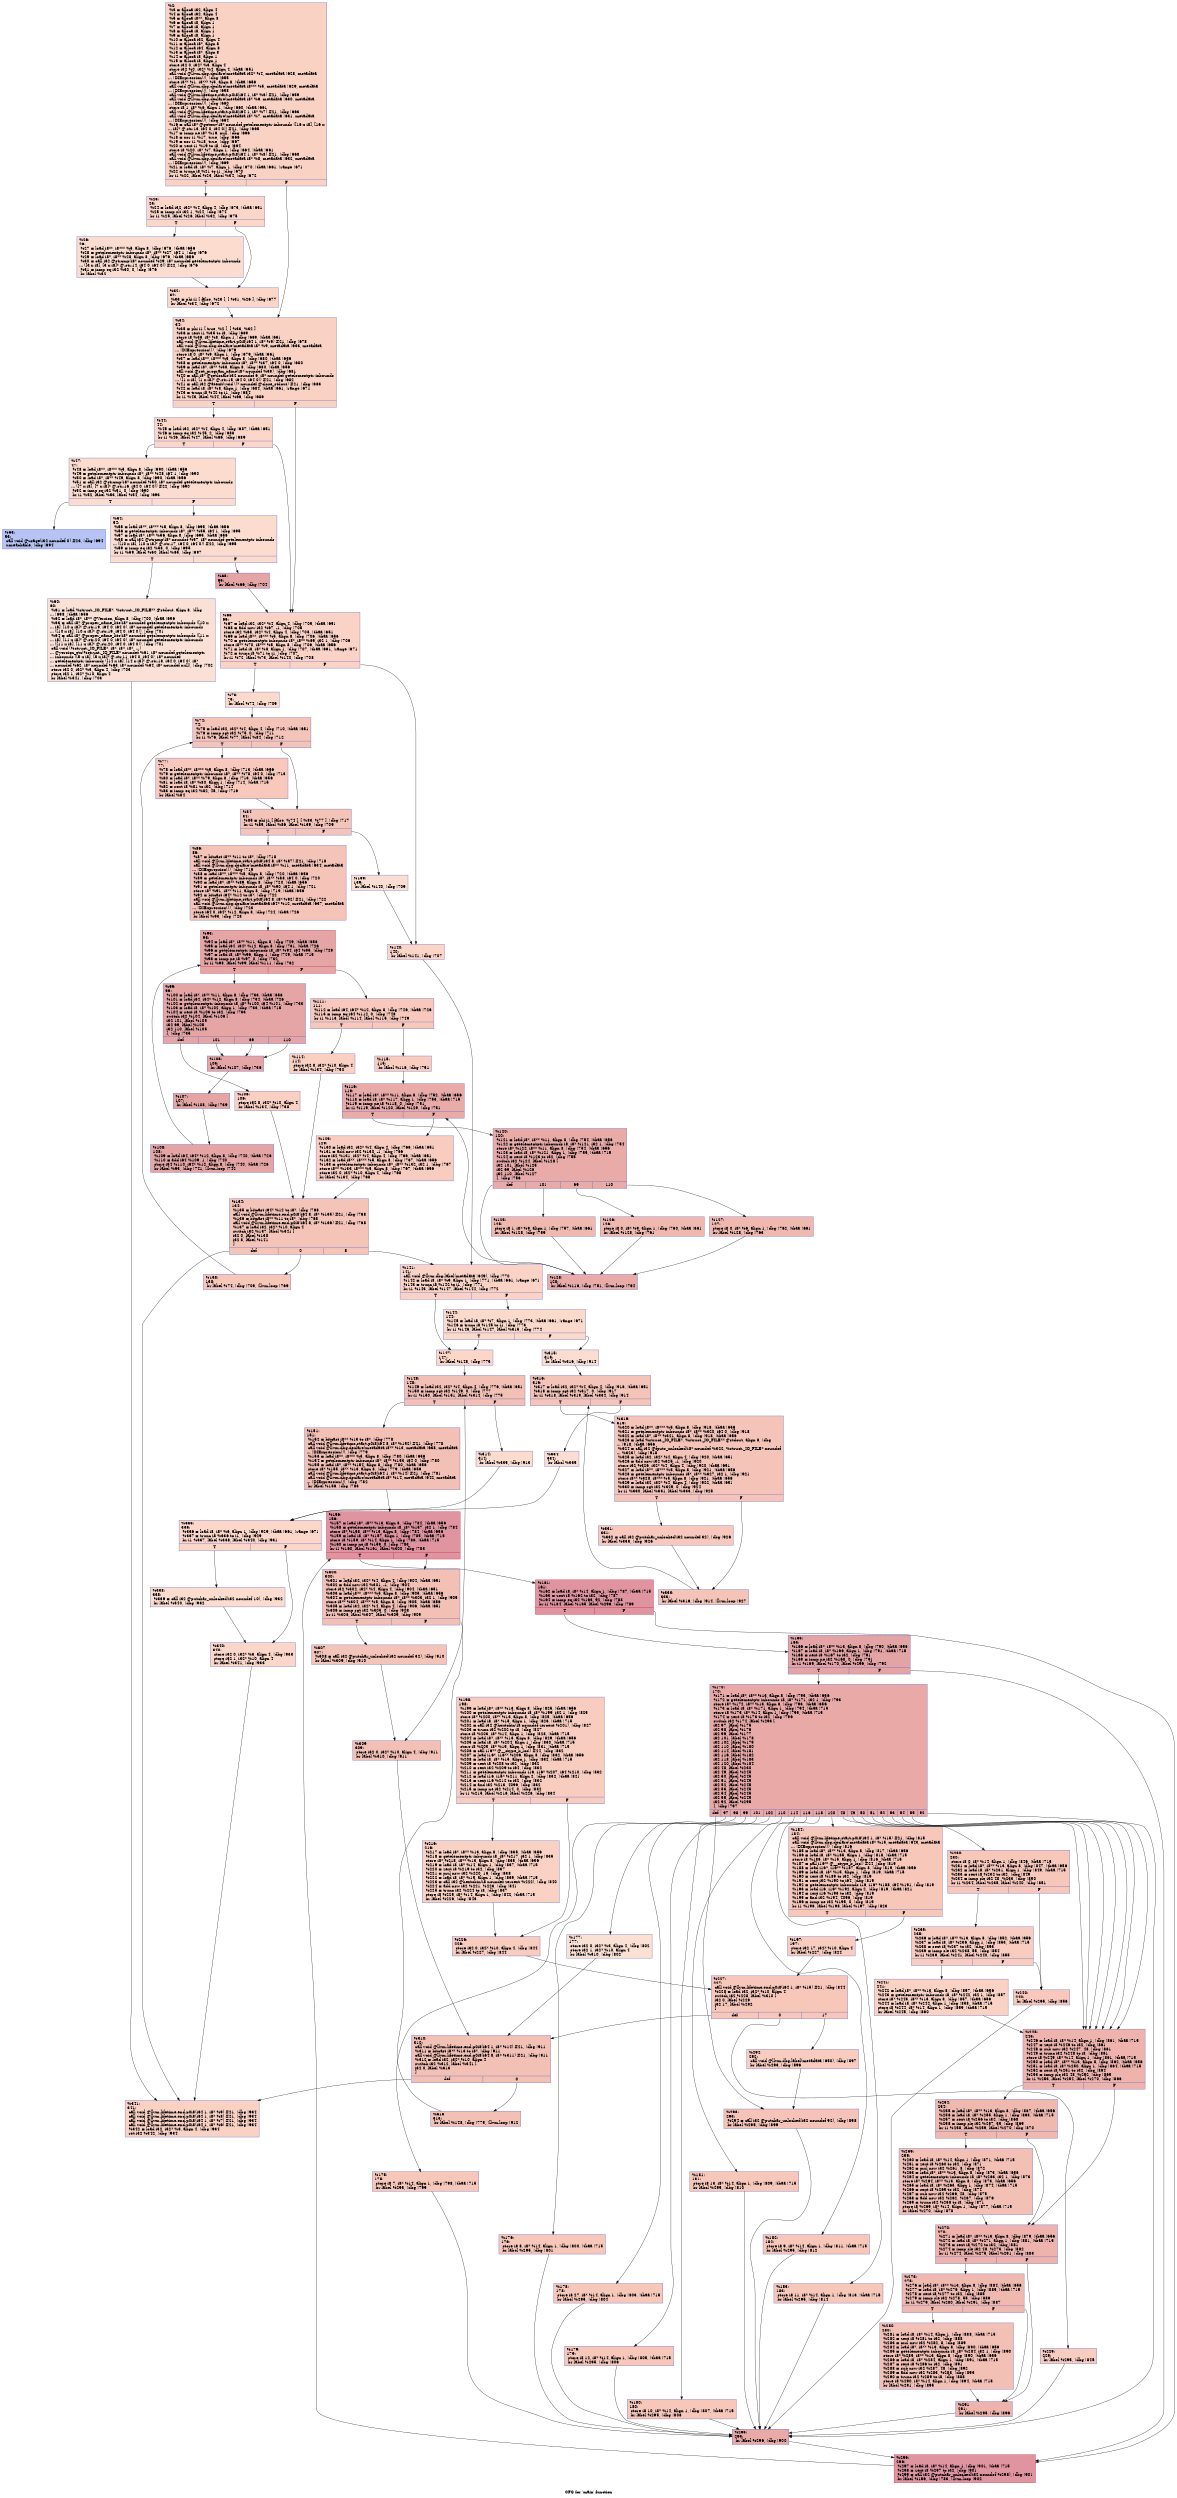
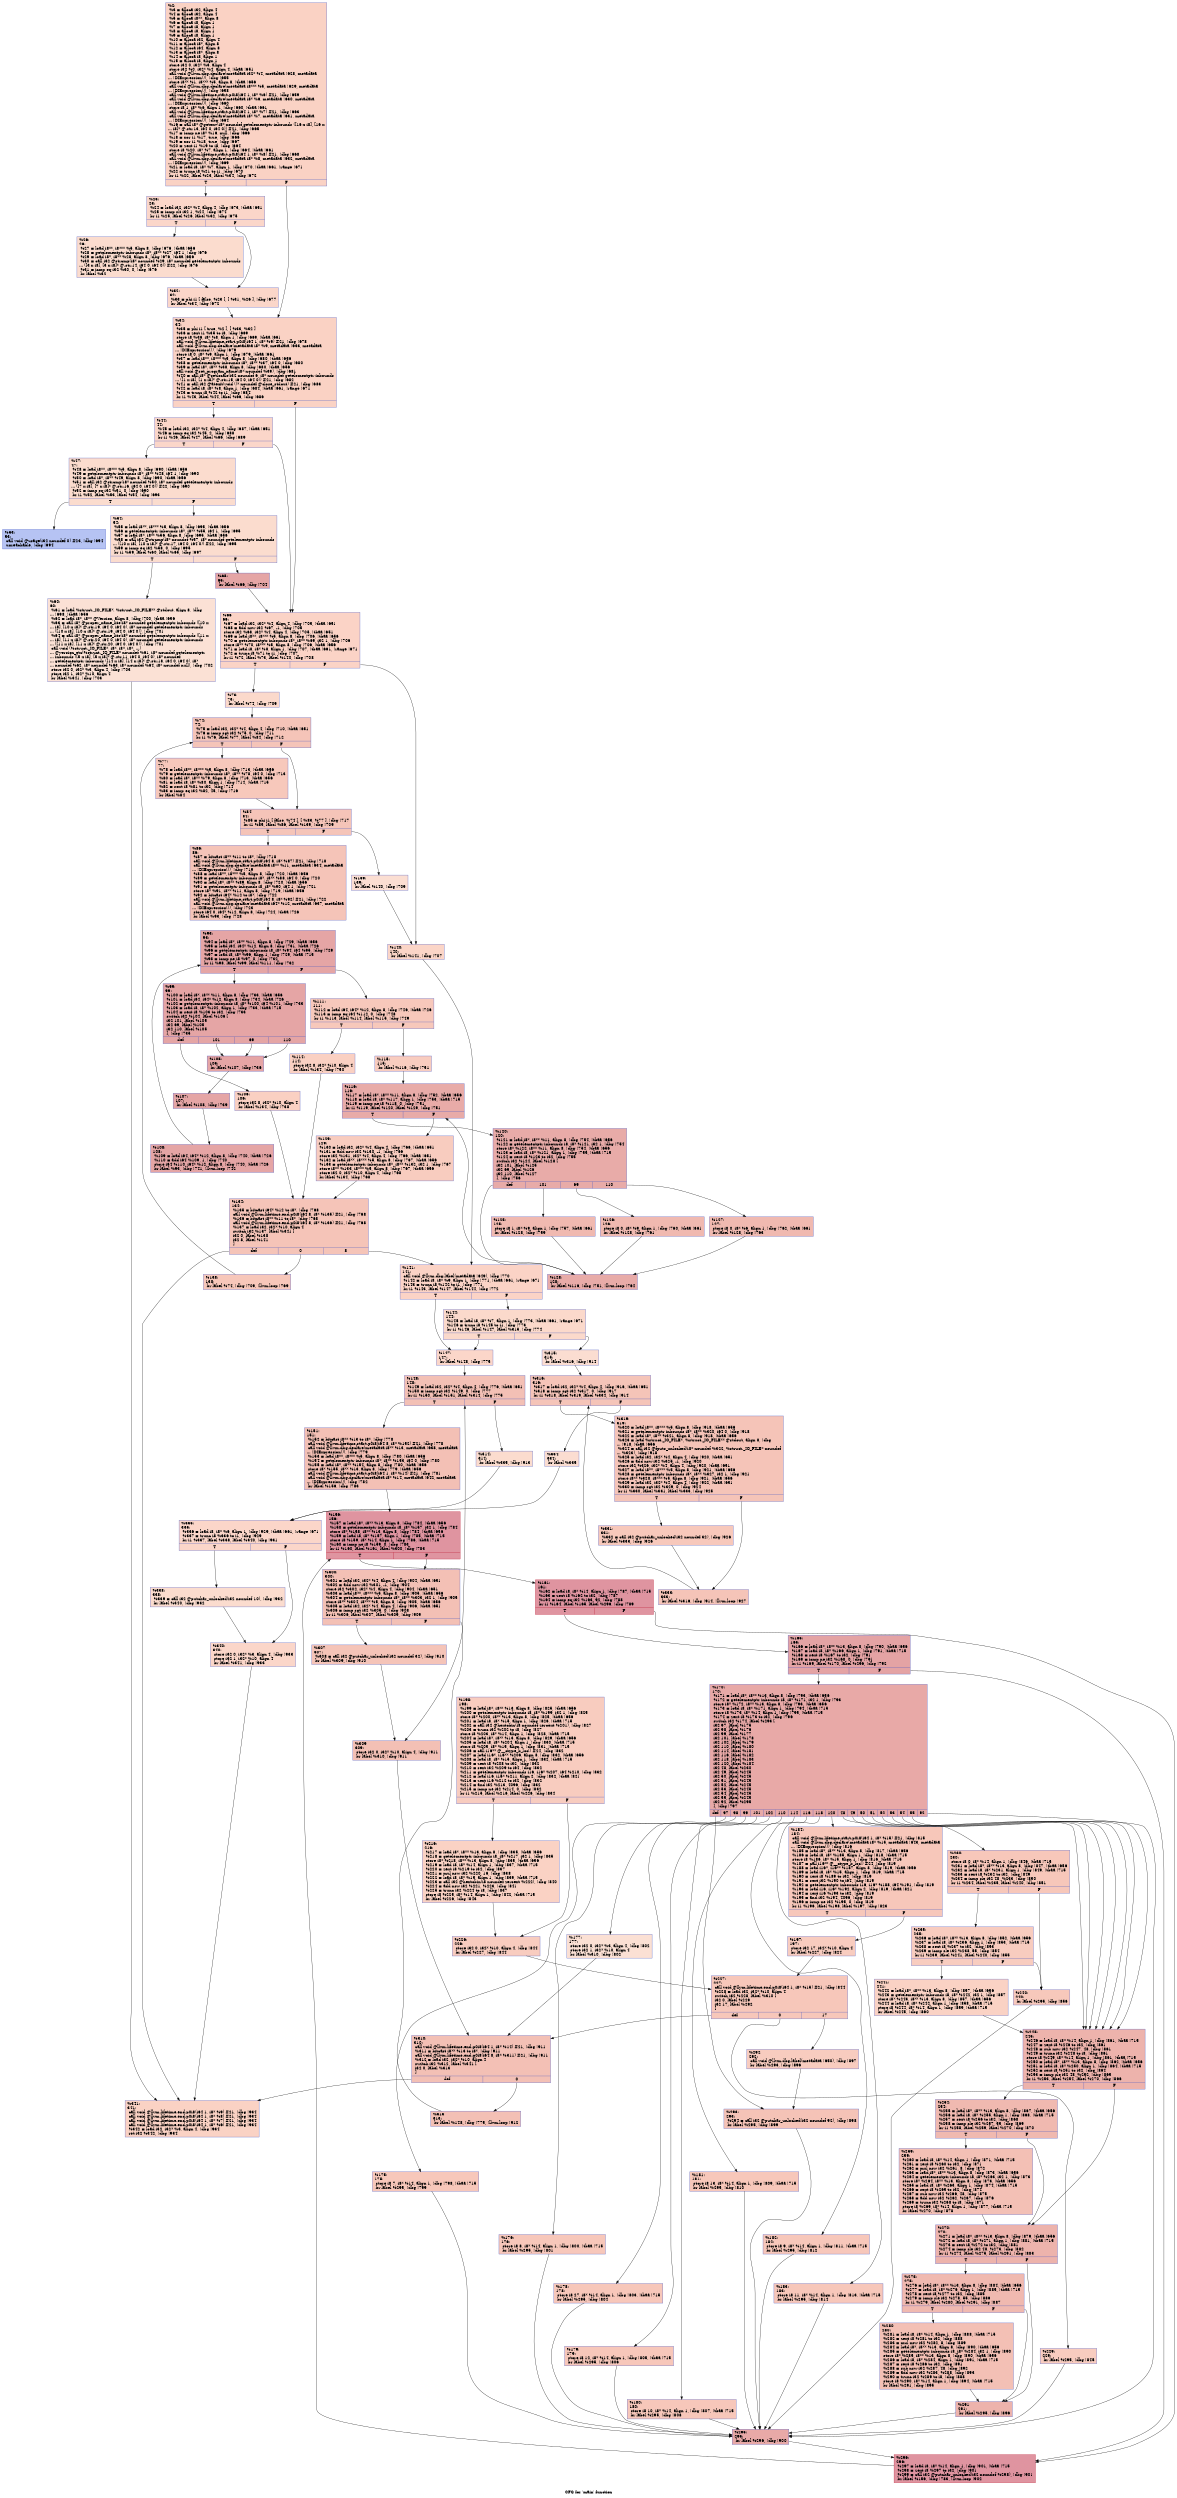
(268, 952) -> (268, 952)
